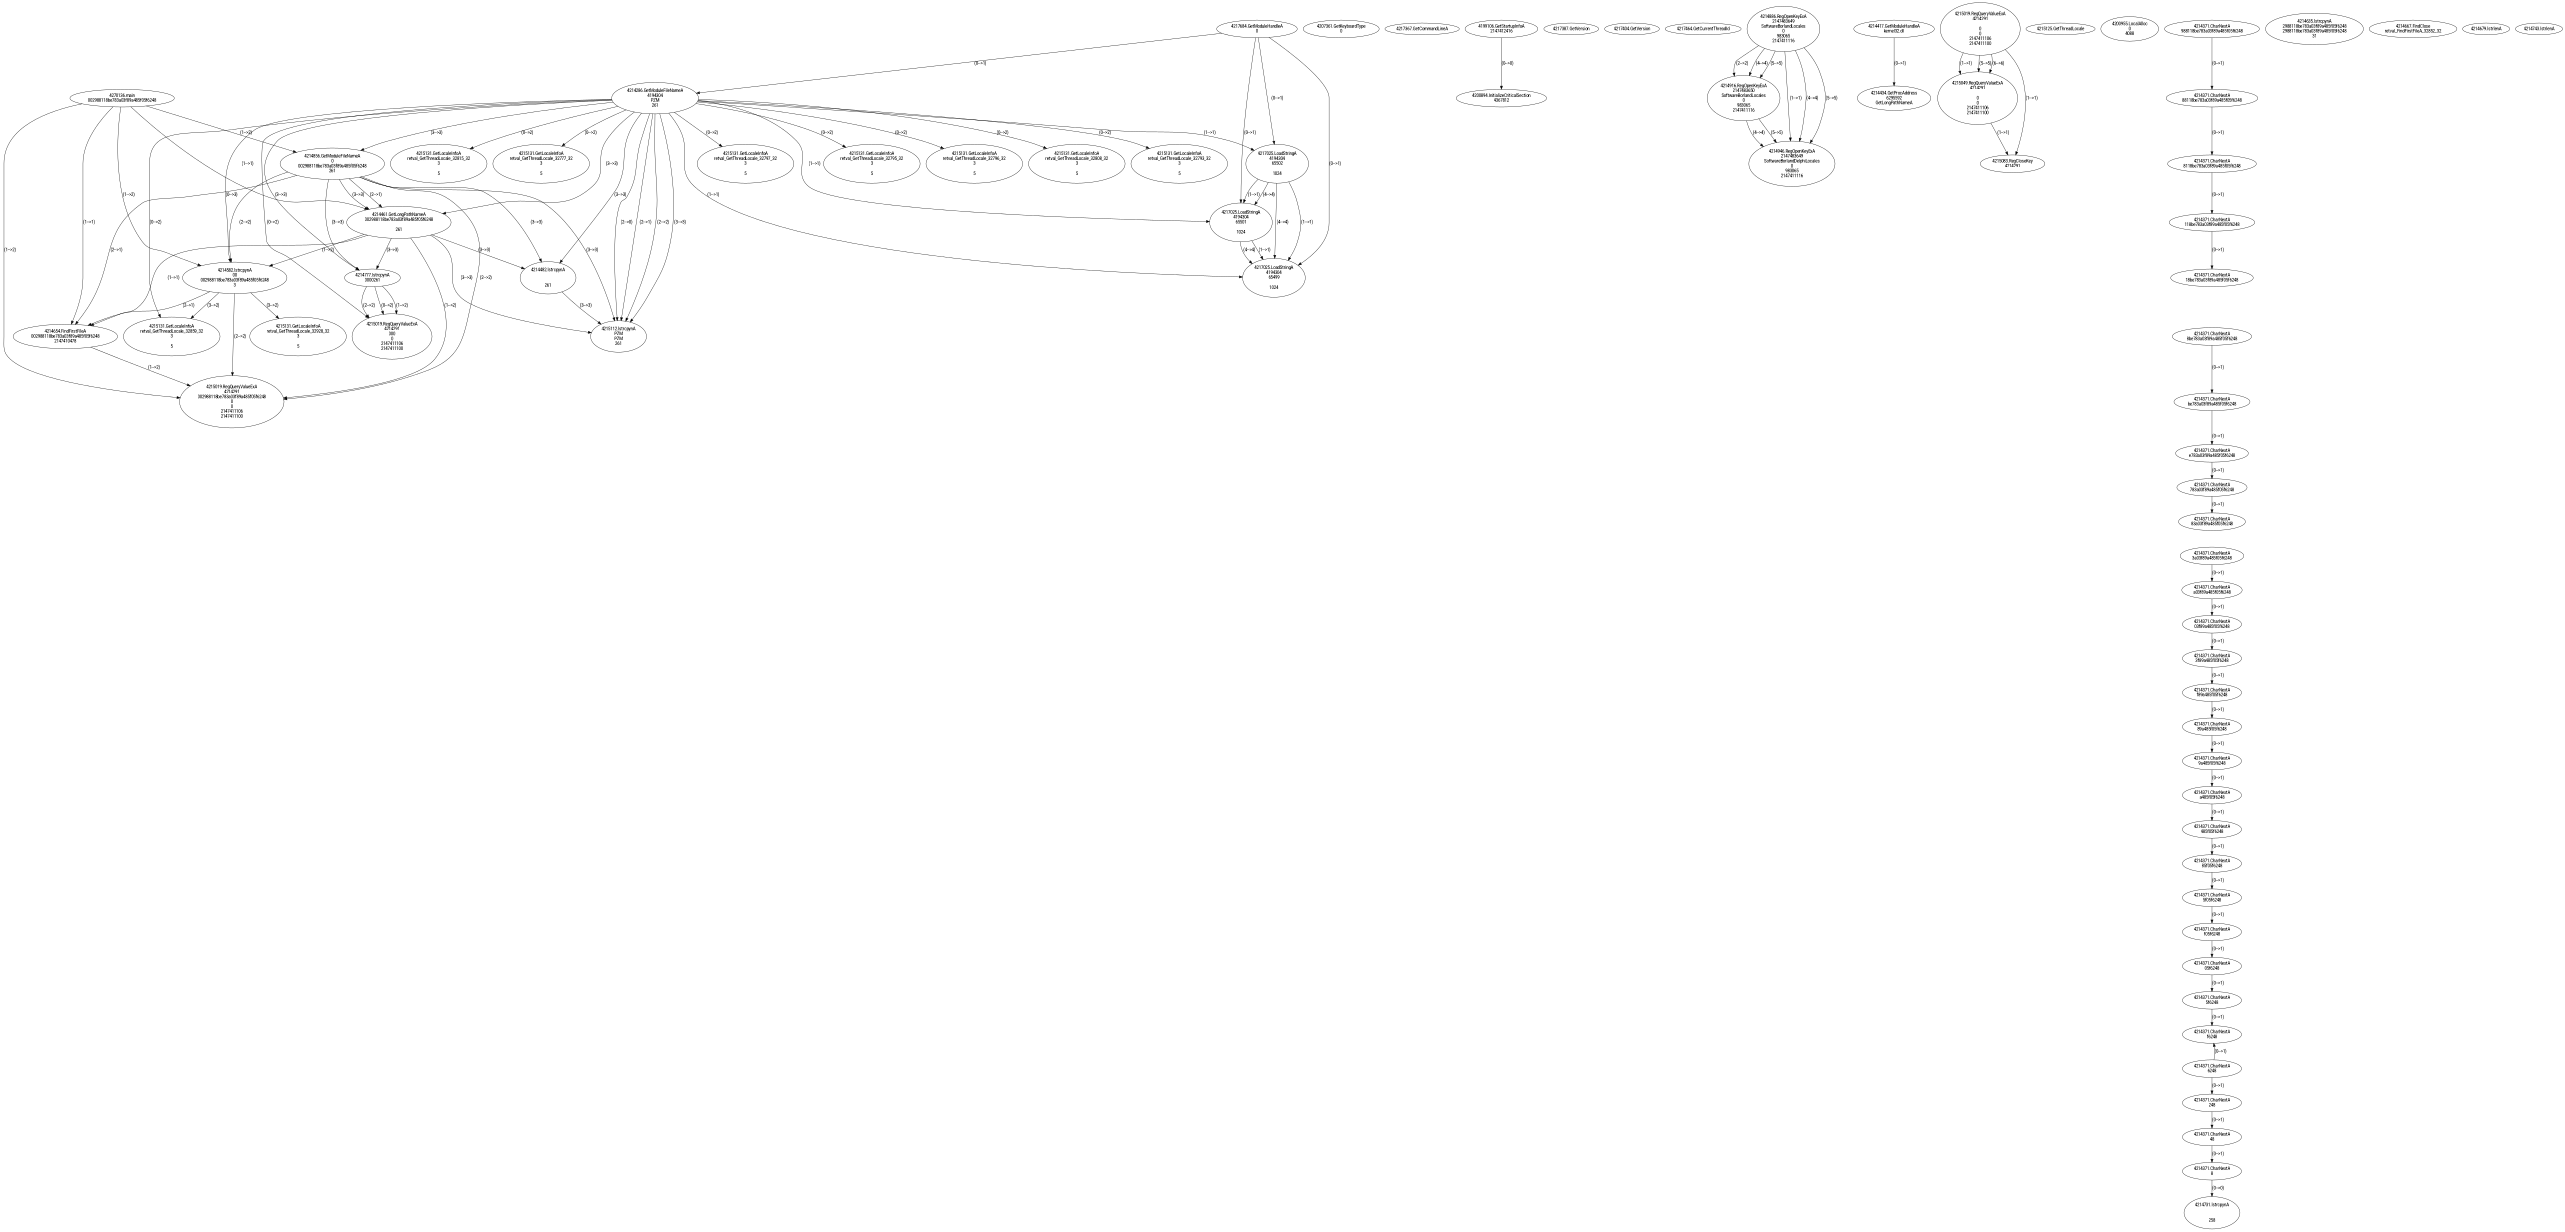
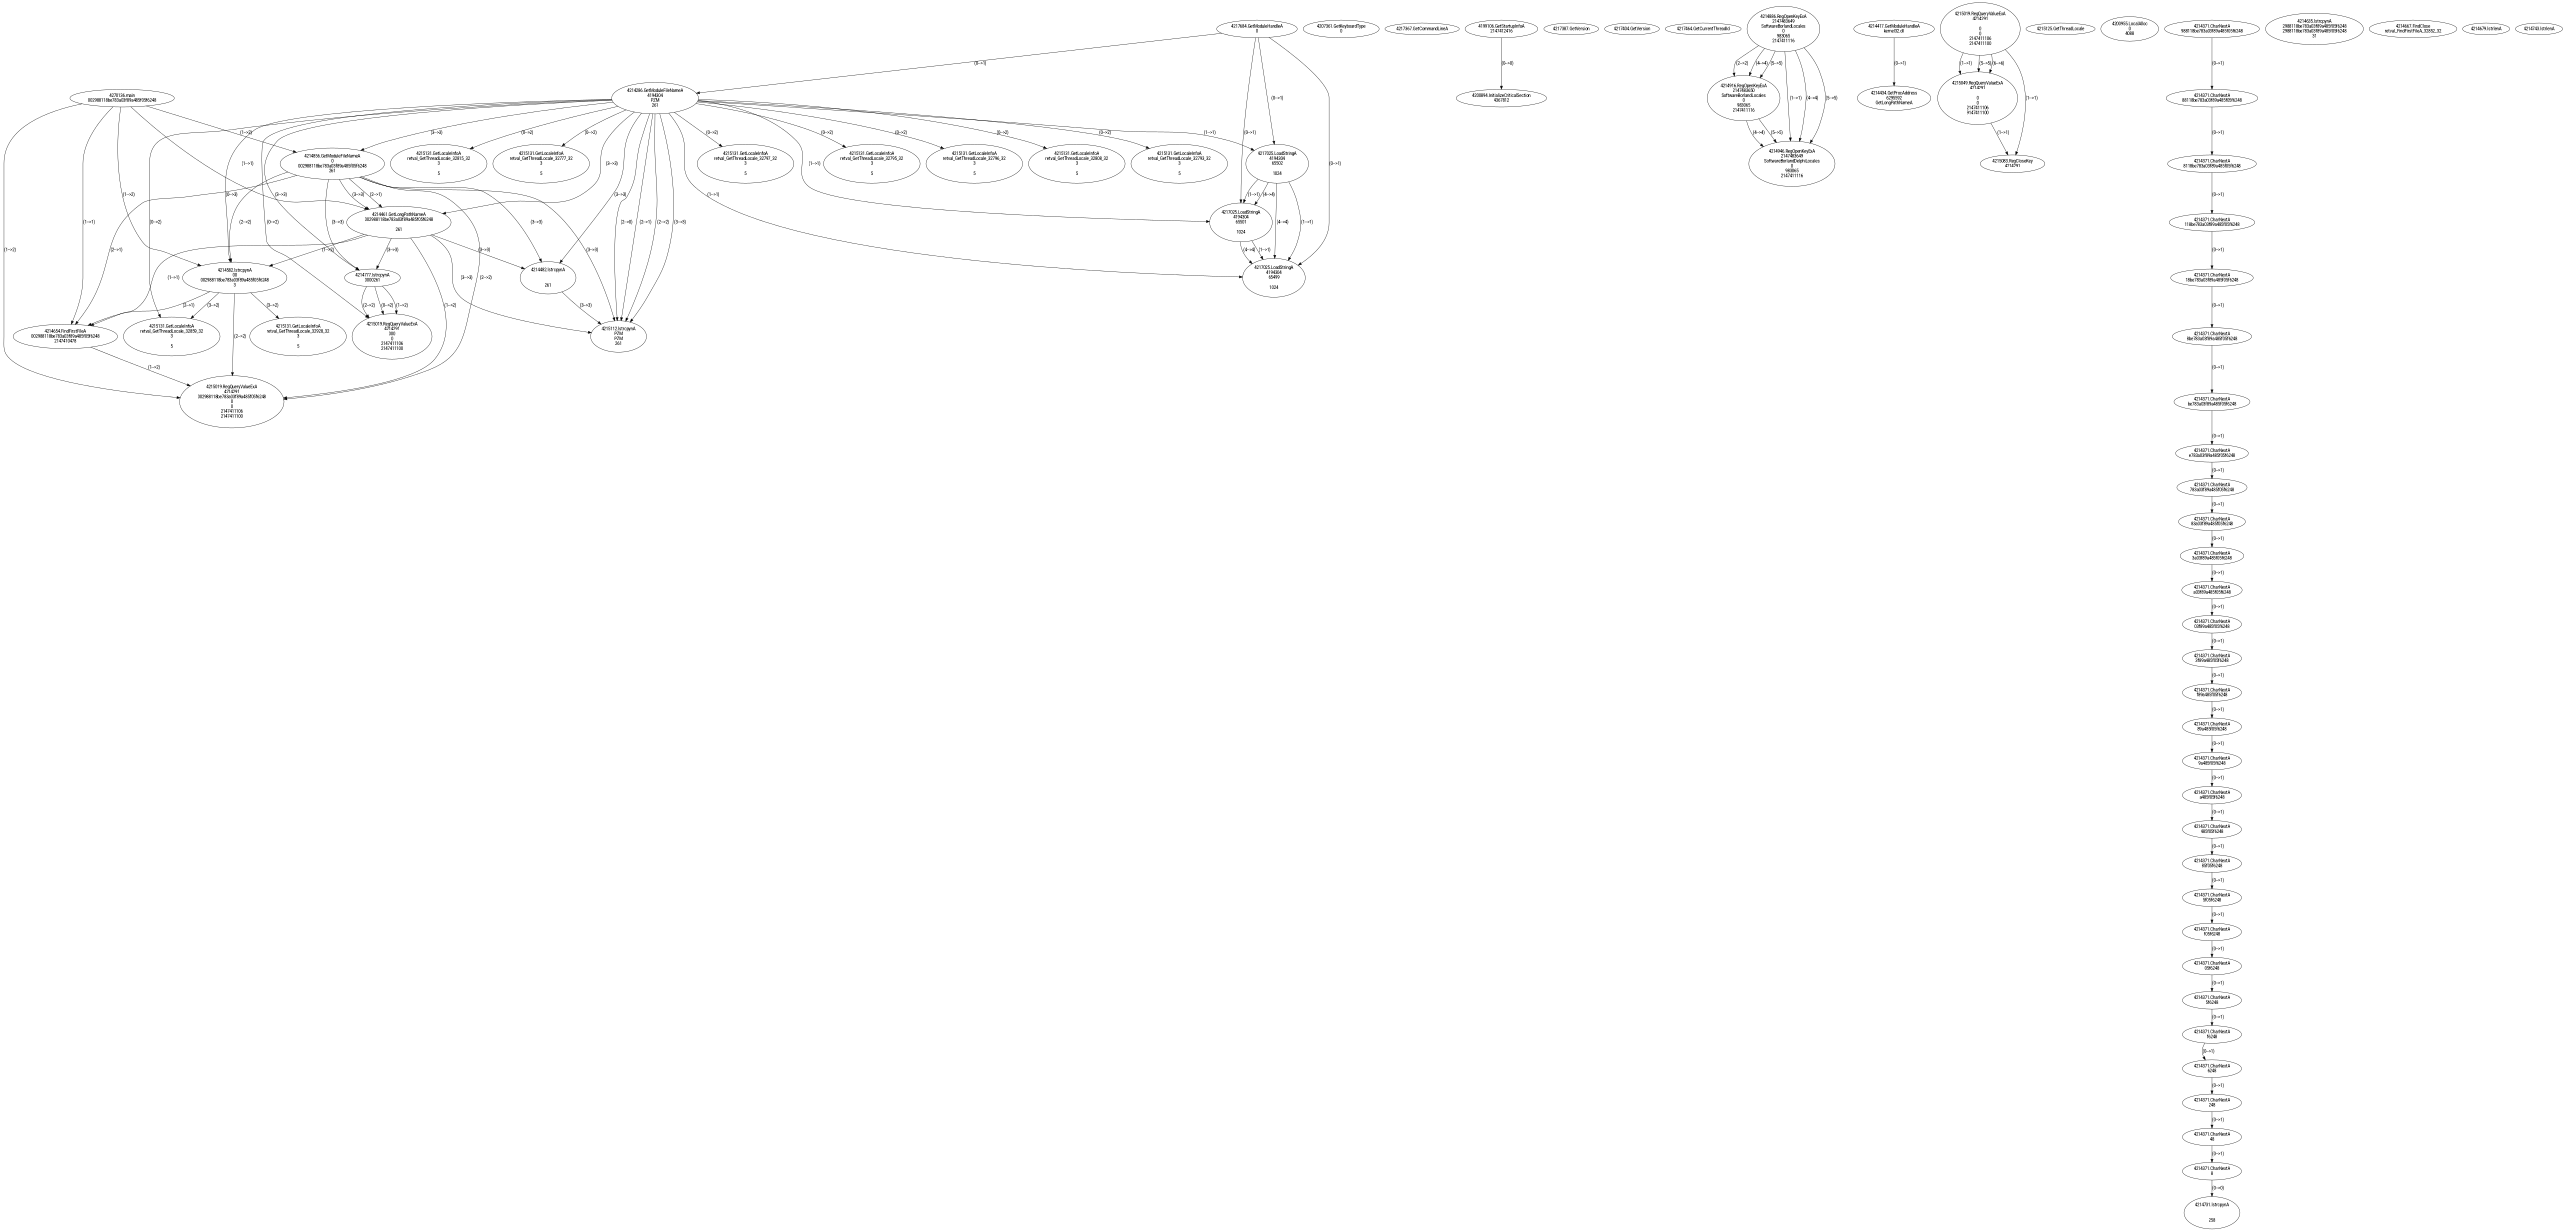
(1978, 98) -> (1978, 98)
none -> (2212, 306)
none -> (2212, 537)
(2215, 1053) -> (2202, 1050)
